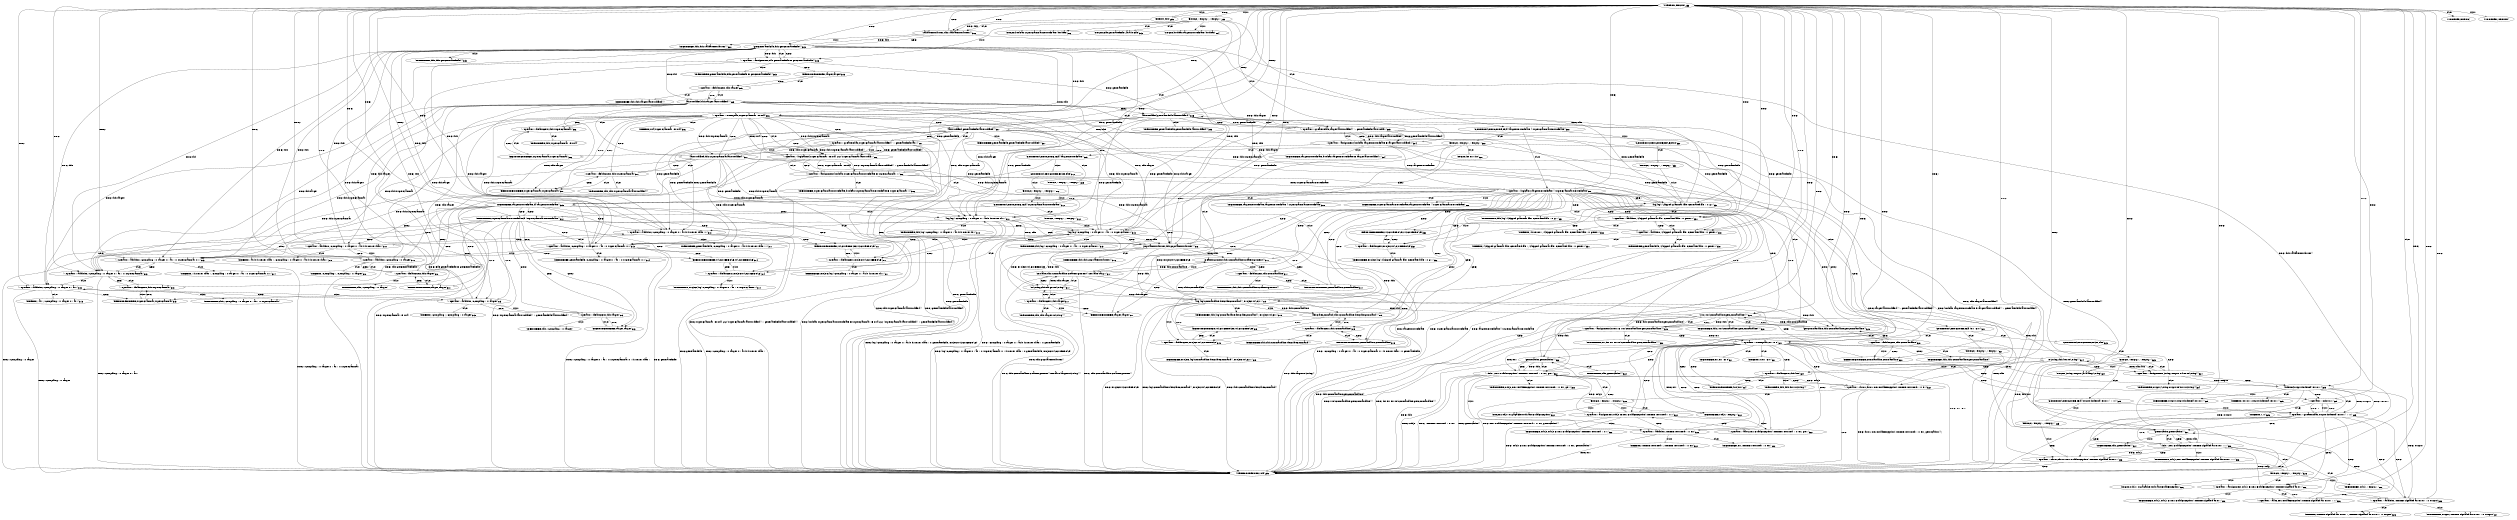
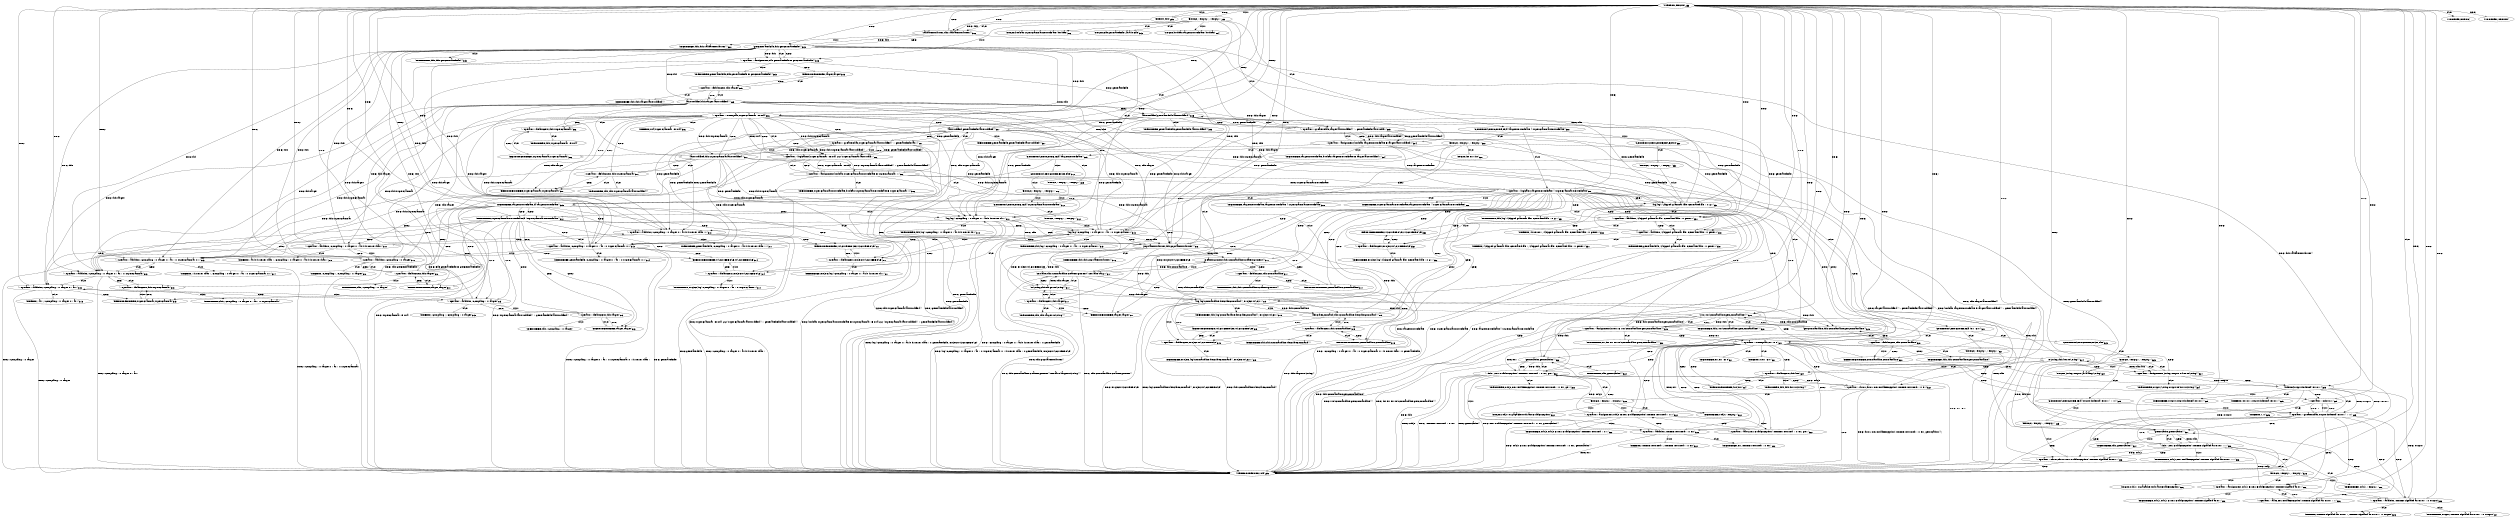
(2473, 12) -> (2473, 12)
